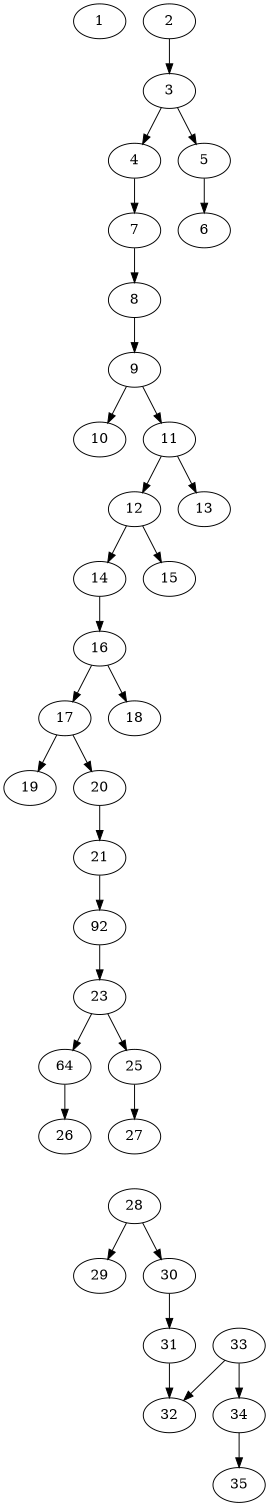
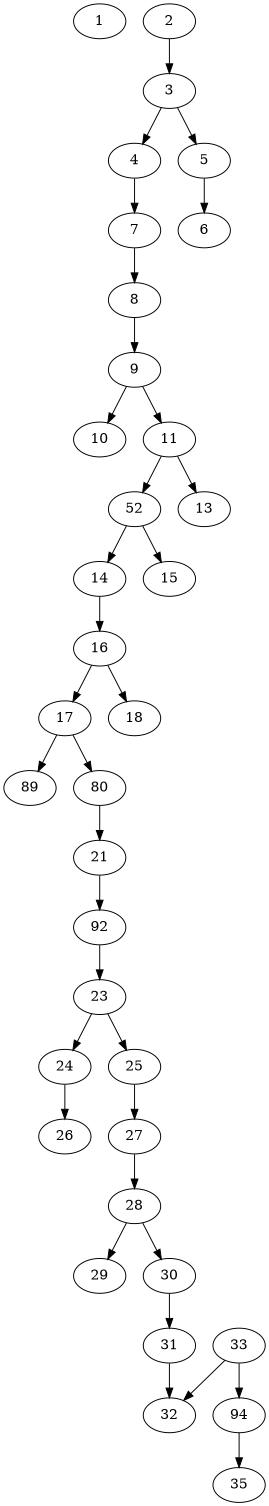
(135, 509) -> (135, 509)
(30, 788) -> (30, 788)
(100, 788) -> (100, 788)
(65, 1067) -> (65, 1067)
none -> (135, 1167)
(239, 1415) -> (239, 1415)
